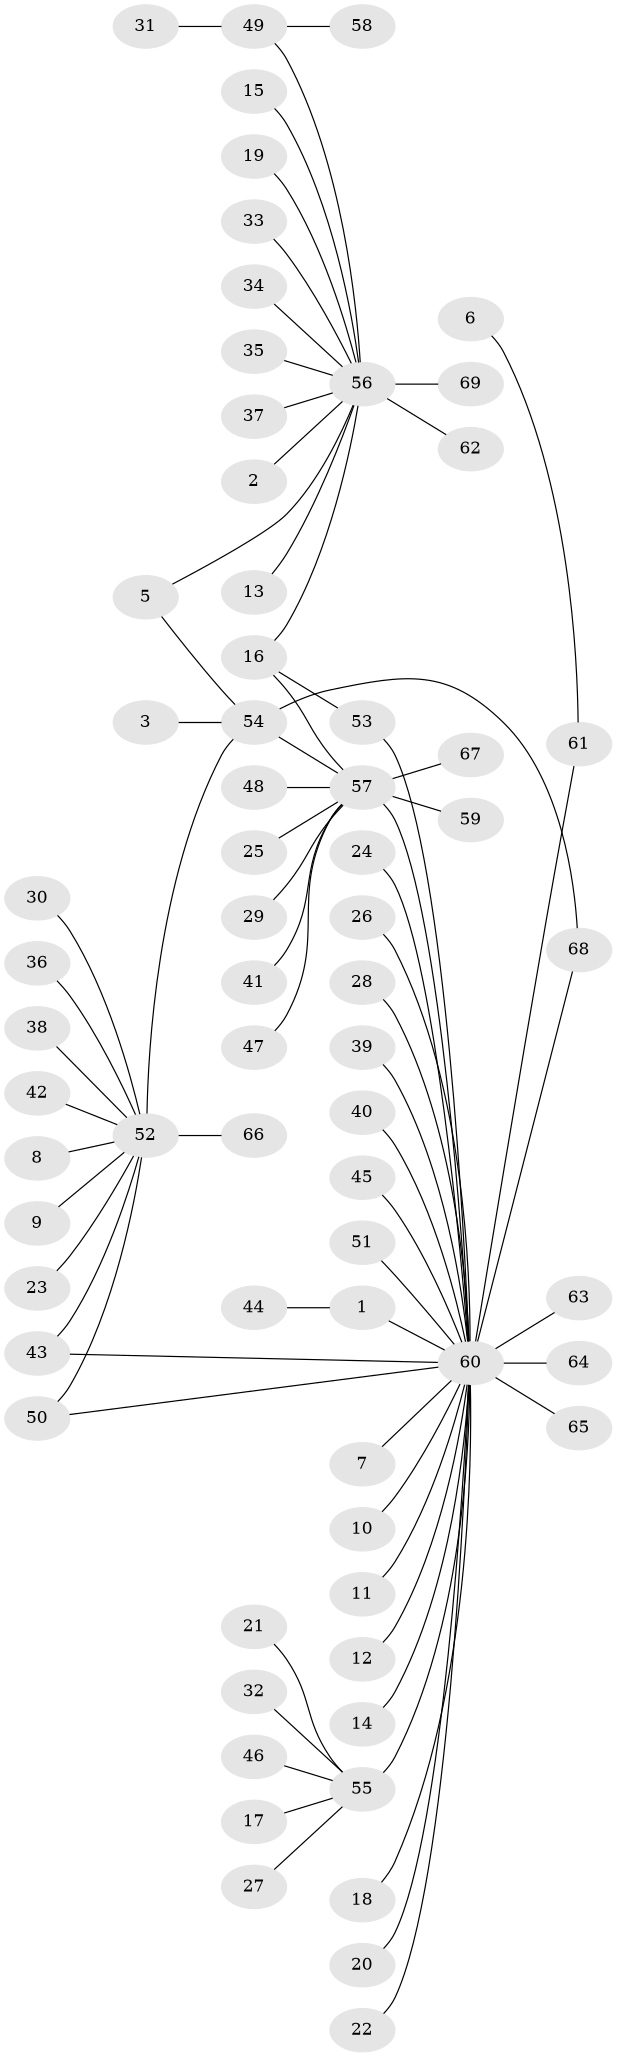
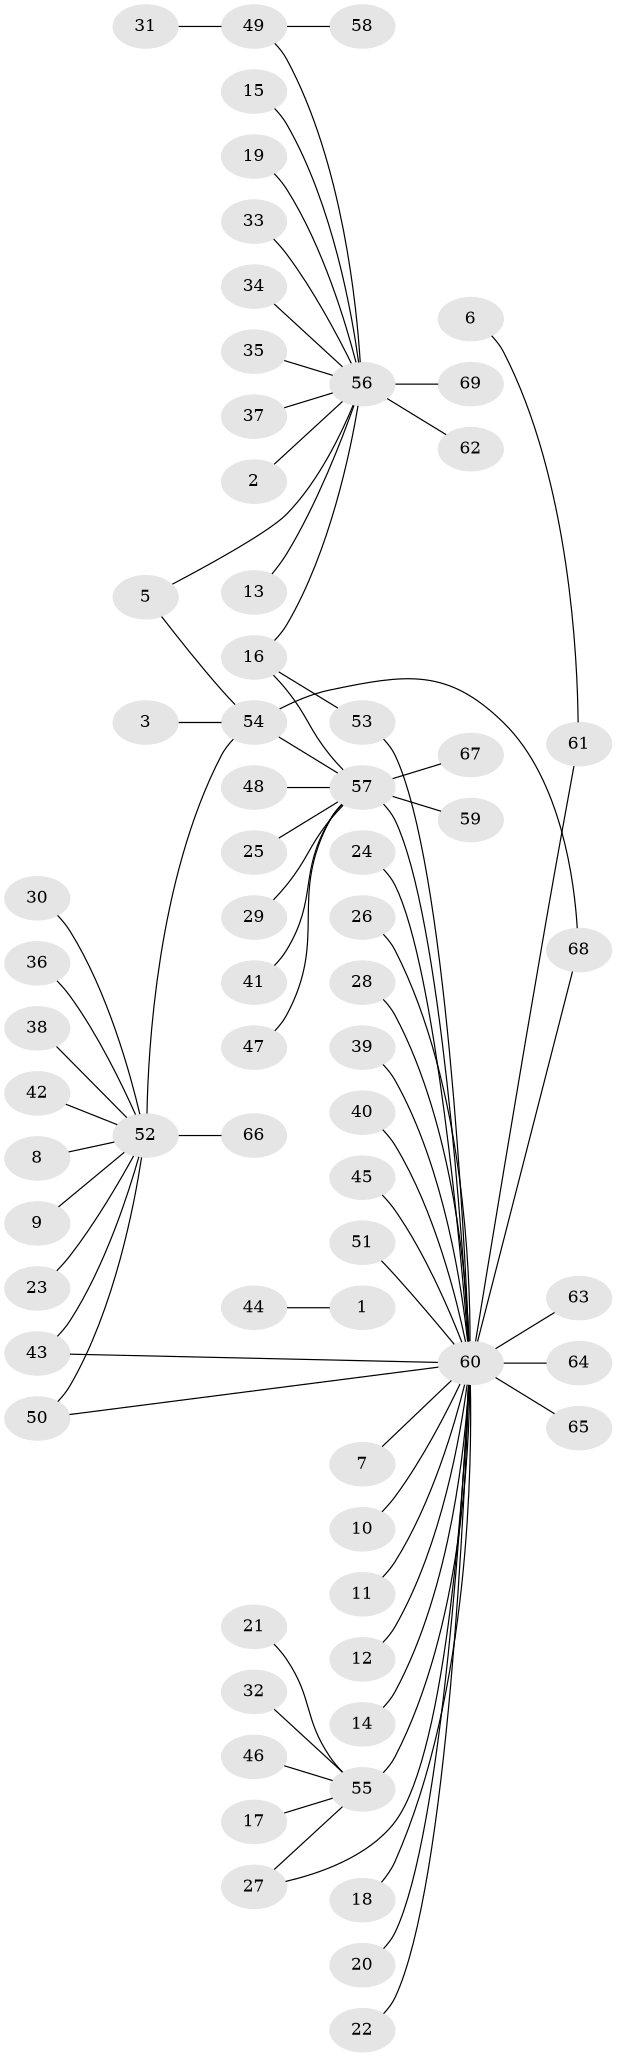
(417, 1335) -> (433, 1712)
